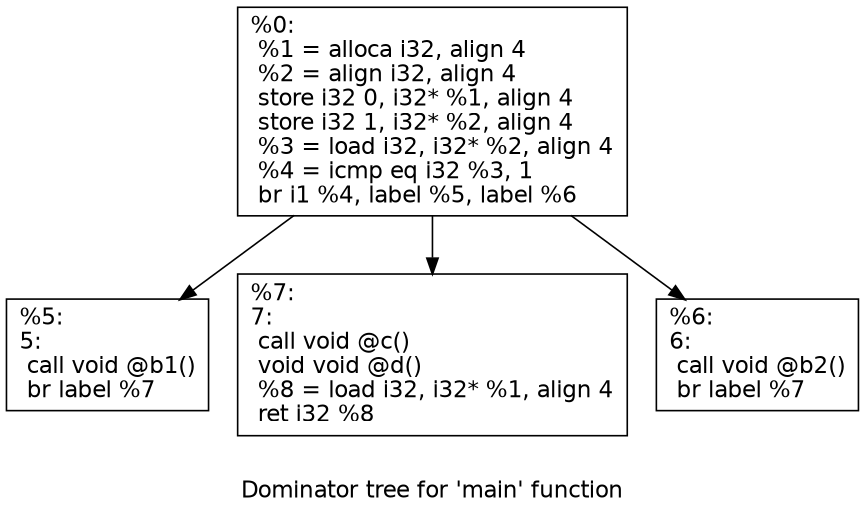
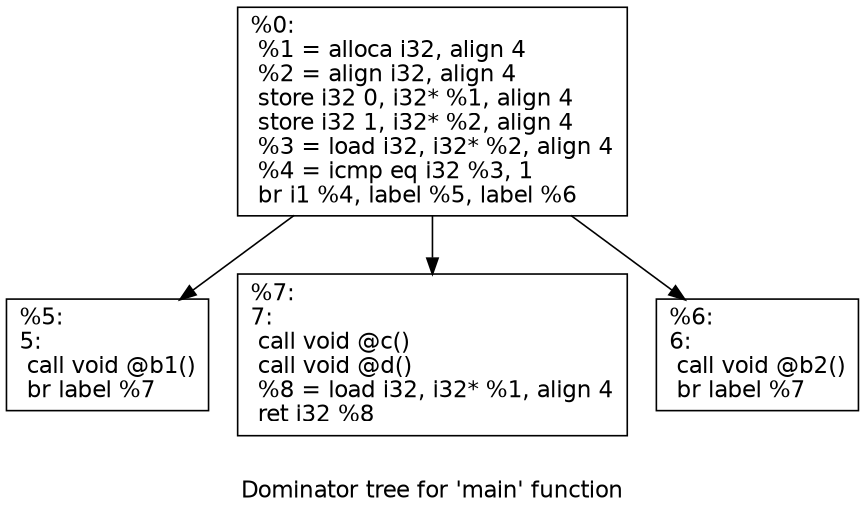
(336, 366) -> (331, 366)
